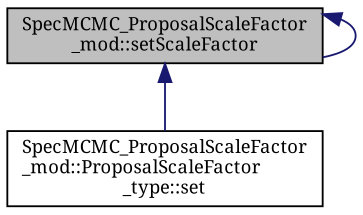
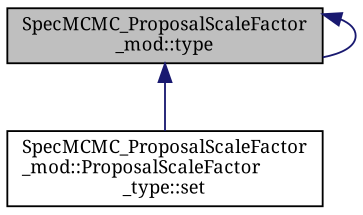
(165, 36) -> (165, 36)
